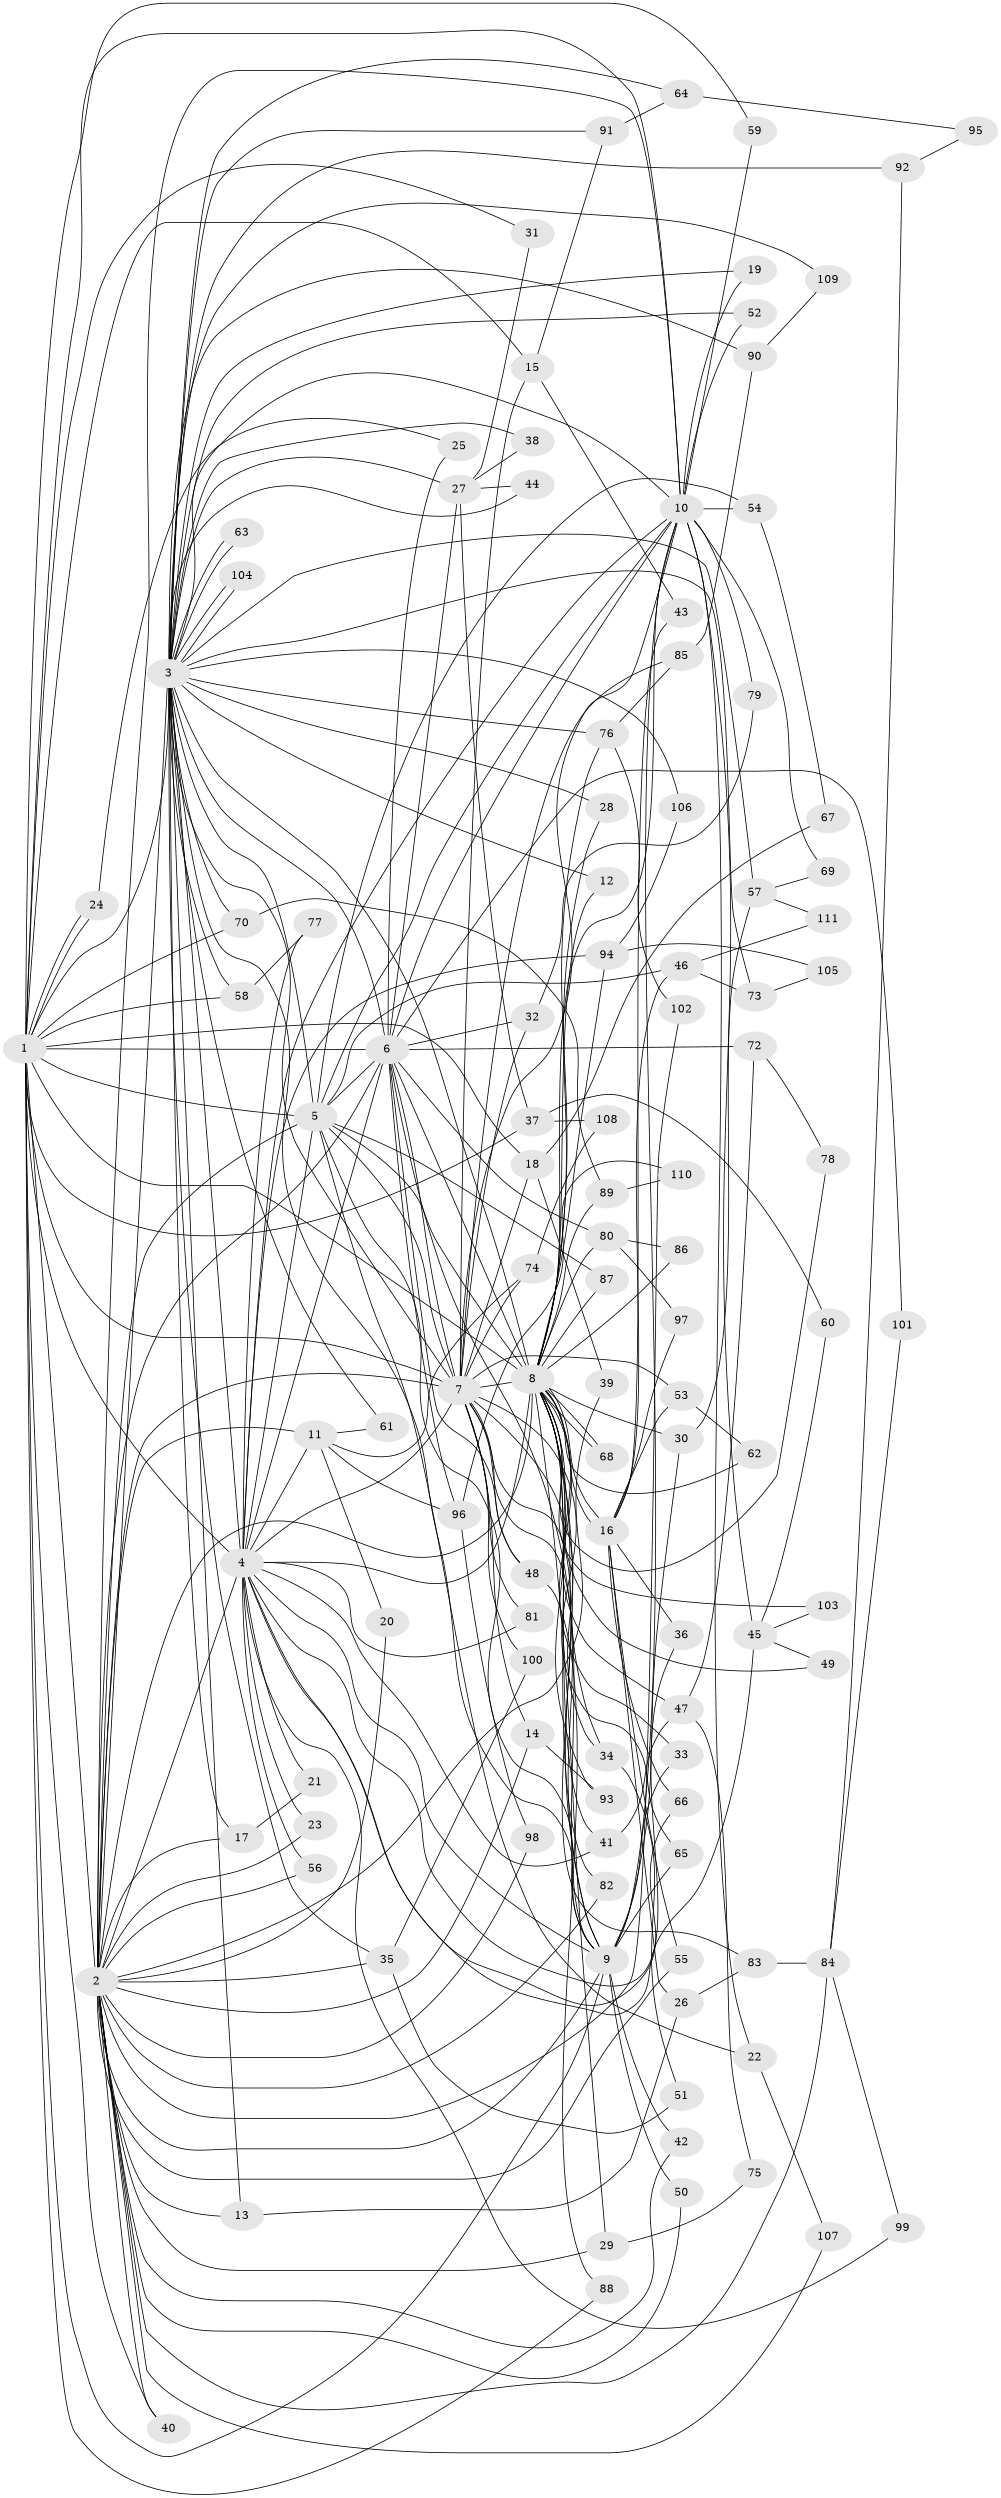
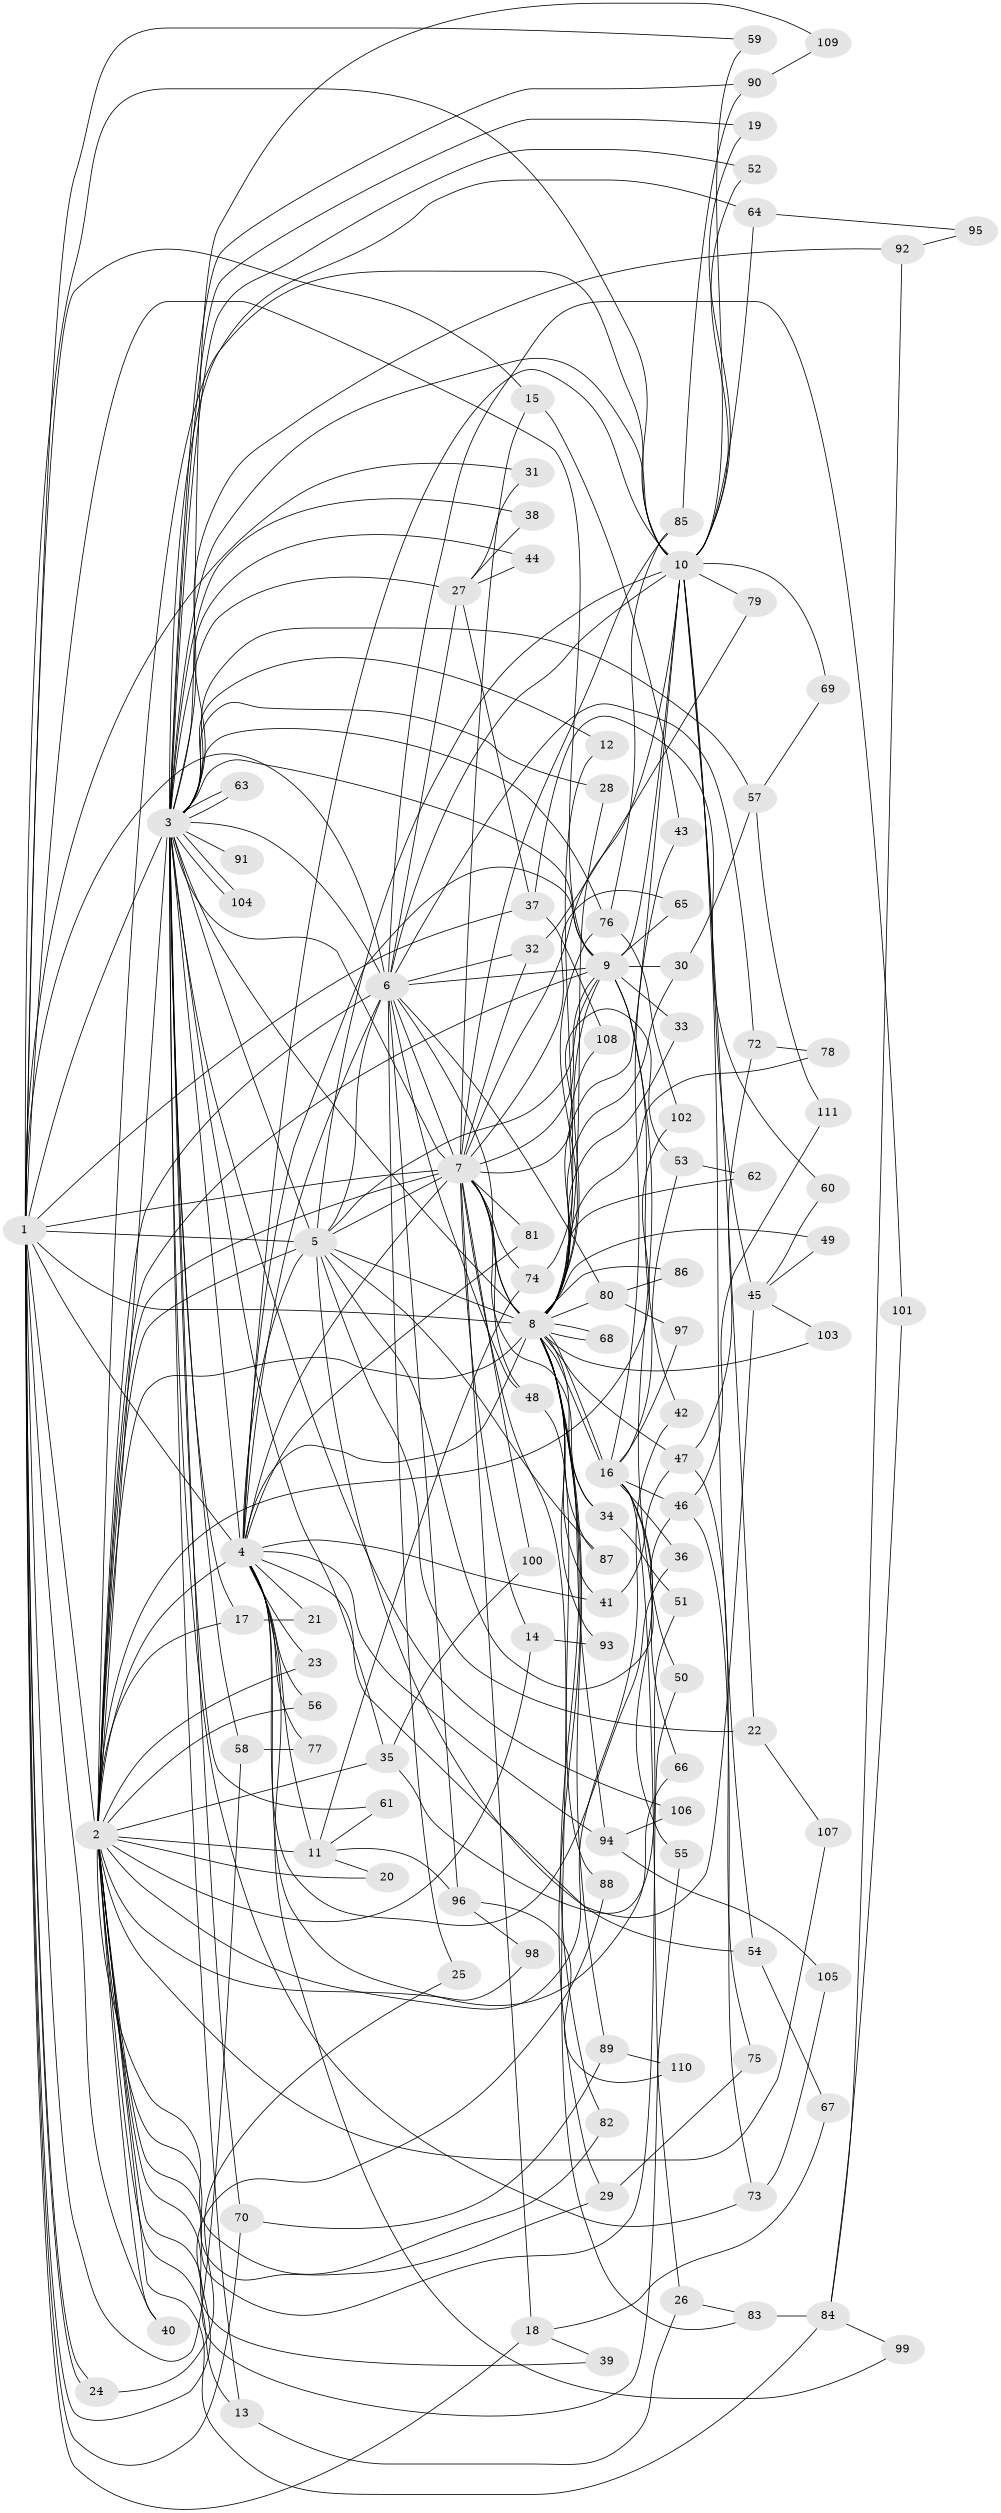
(645, 113) -> (737, 394)
(570, 250) -> none
